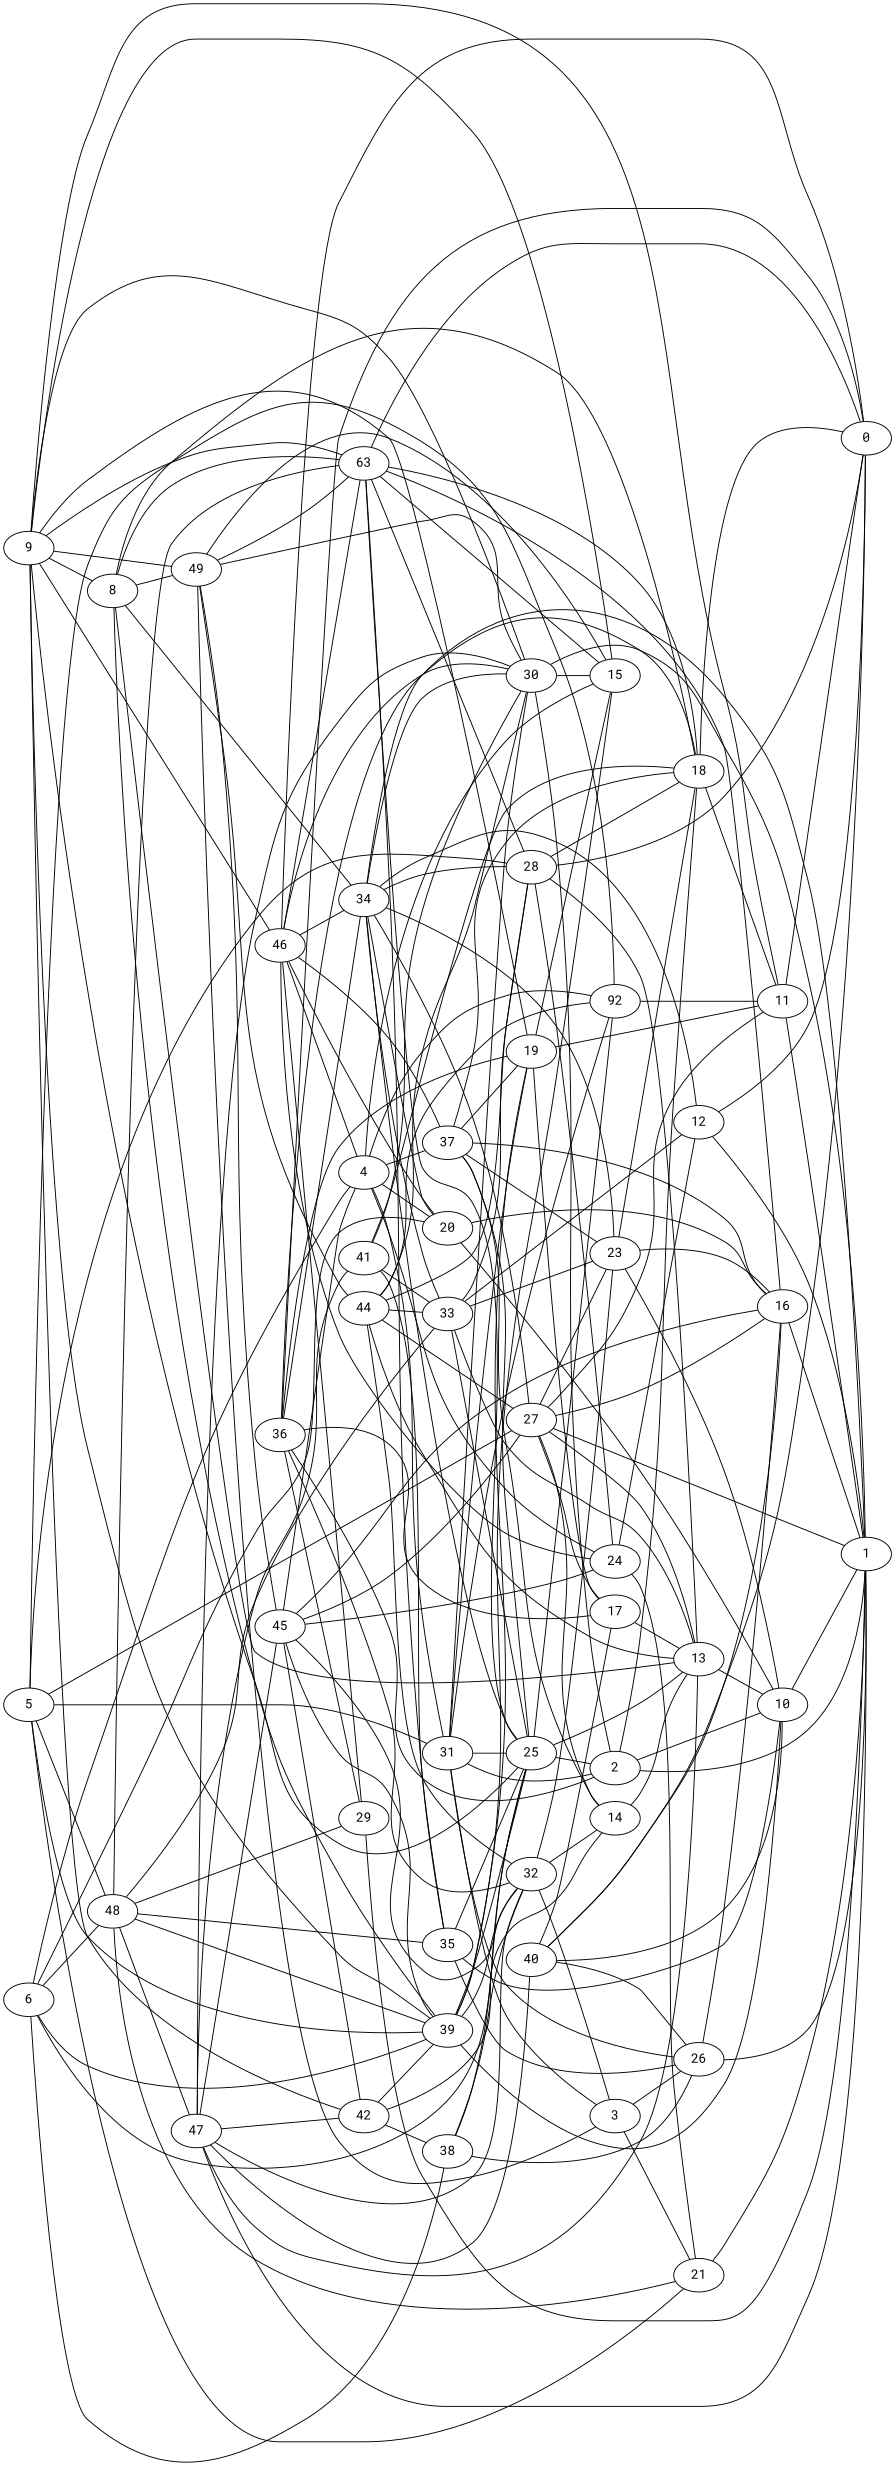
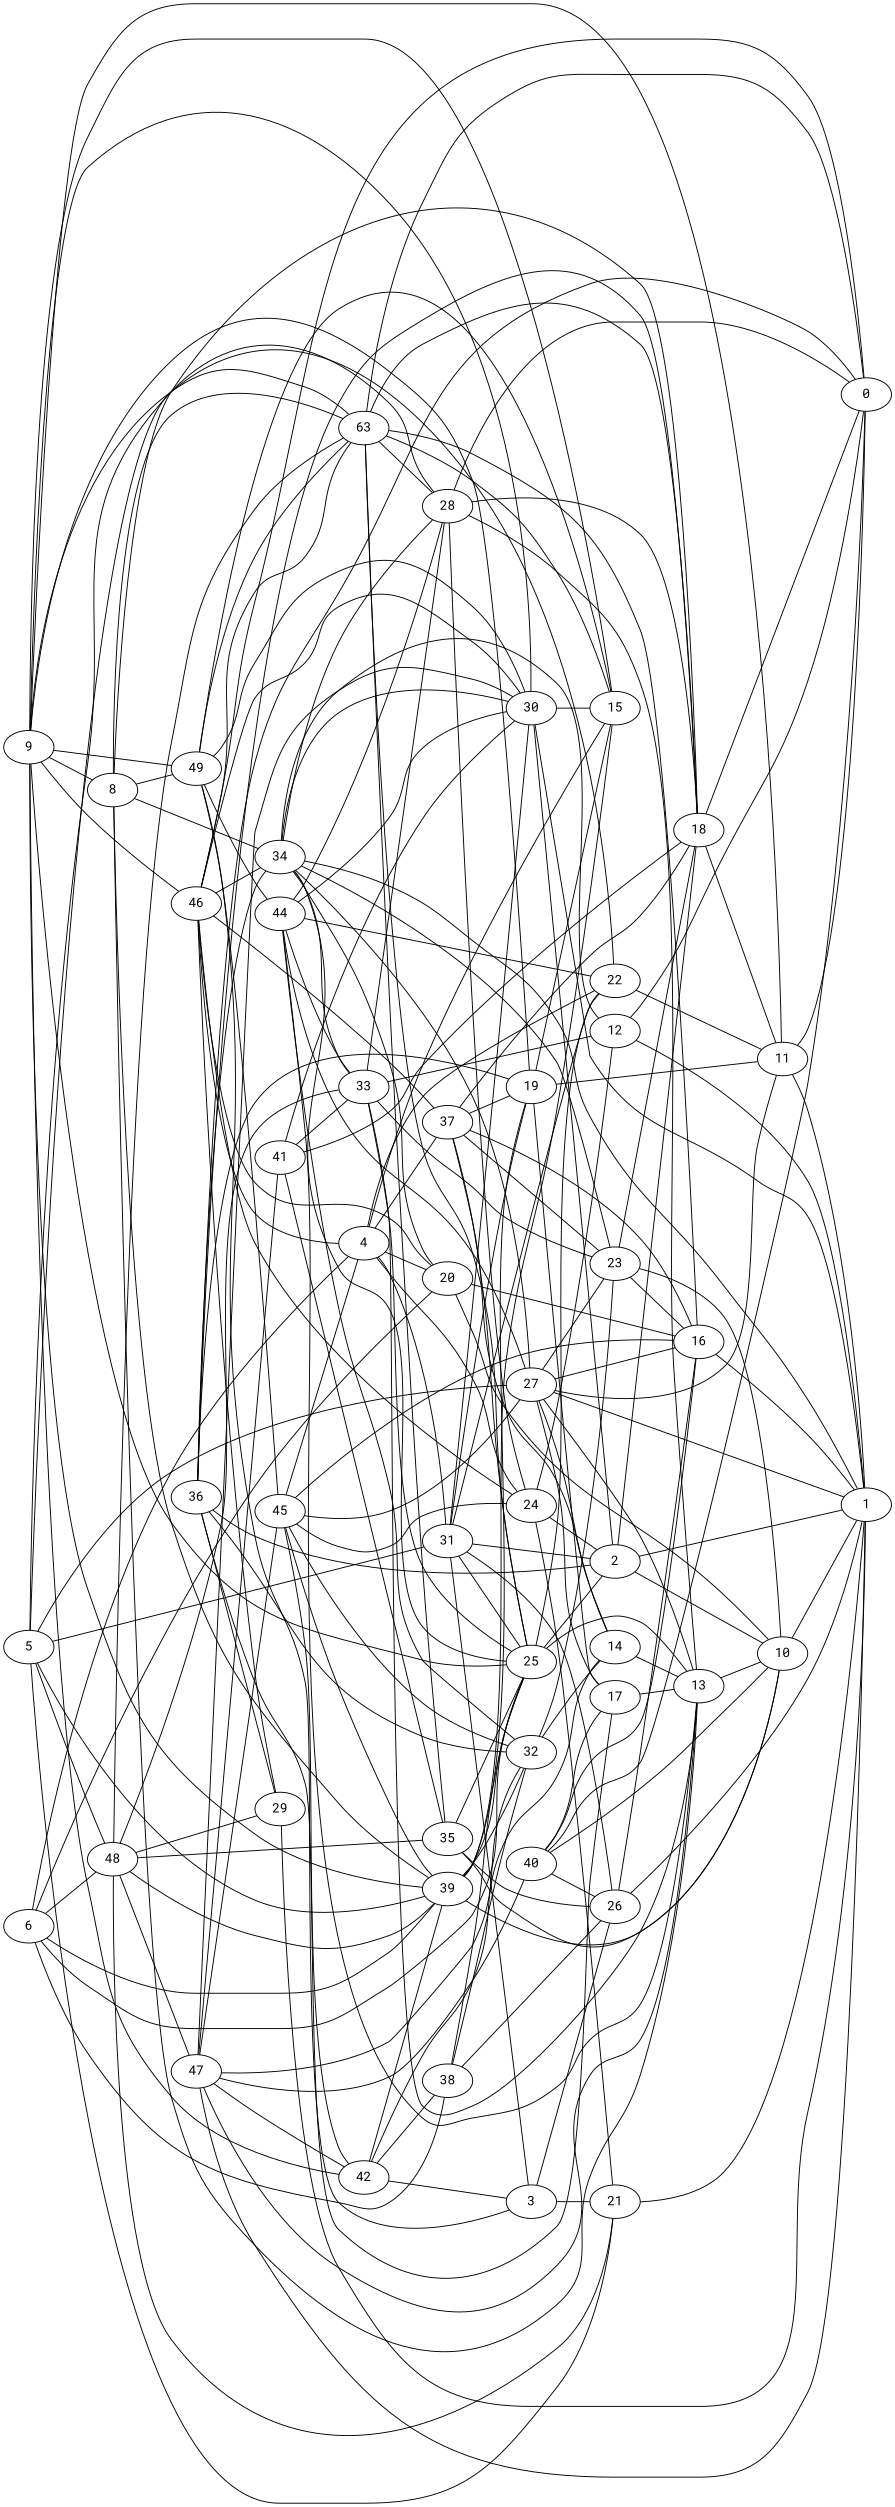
(615, 1001) -> (615, 981)
none -> (573, 1534)
(577, 1994) -> (448, 2190)
